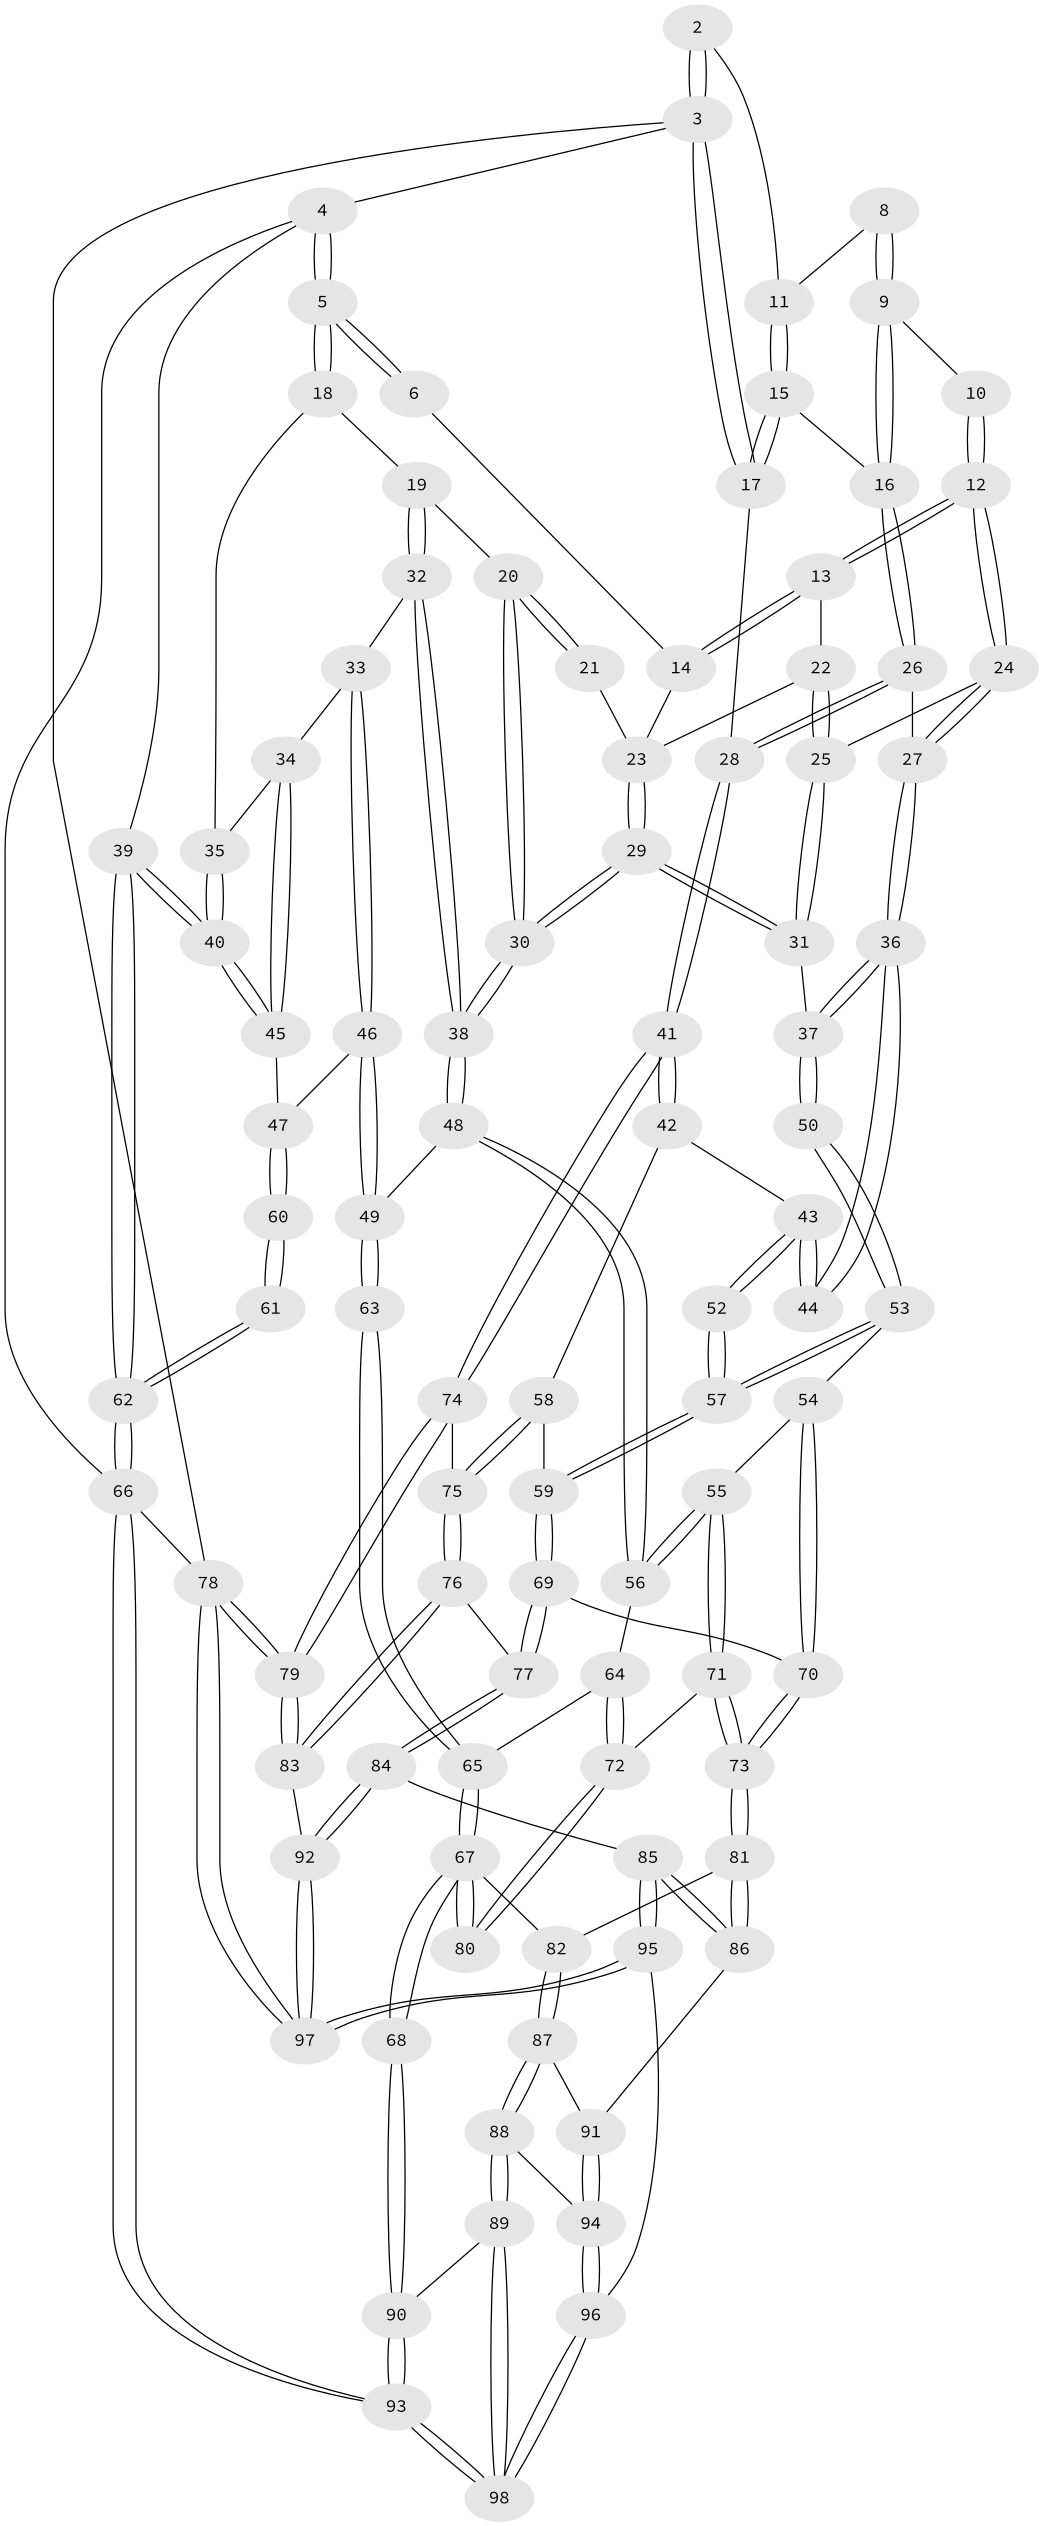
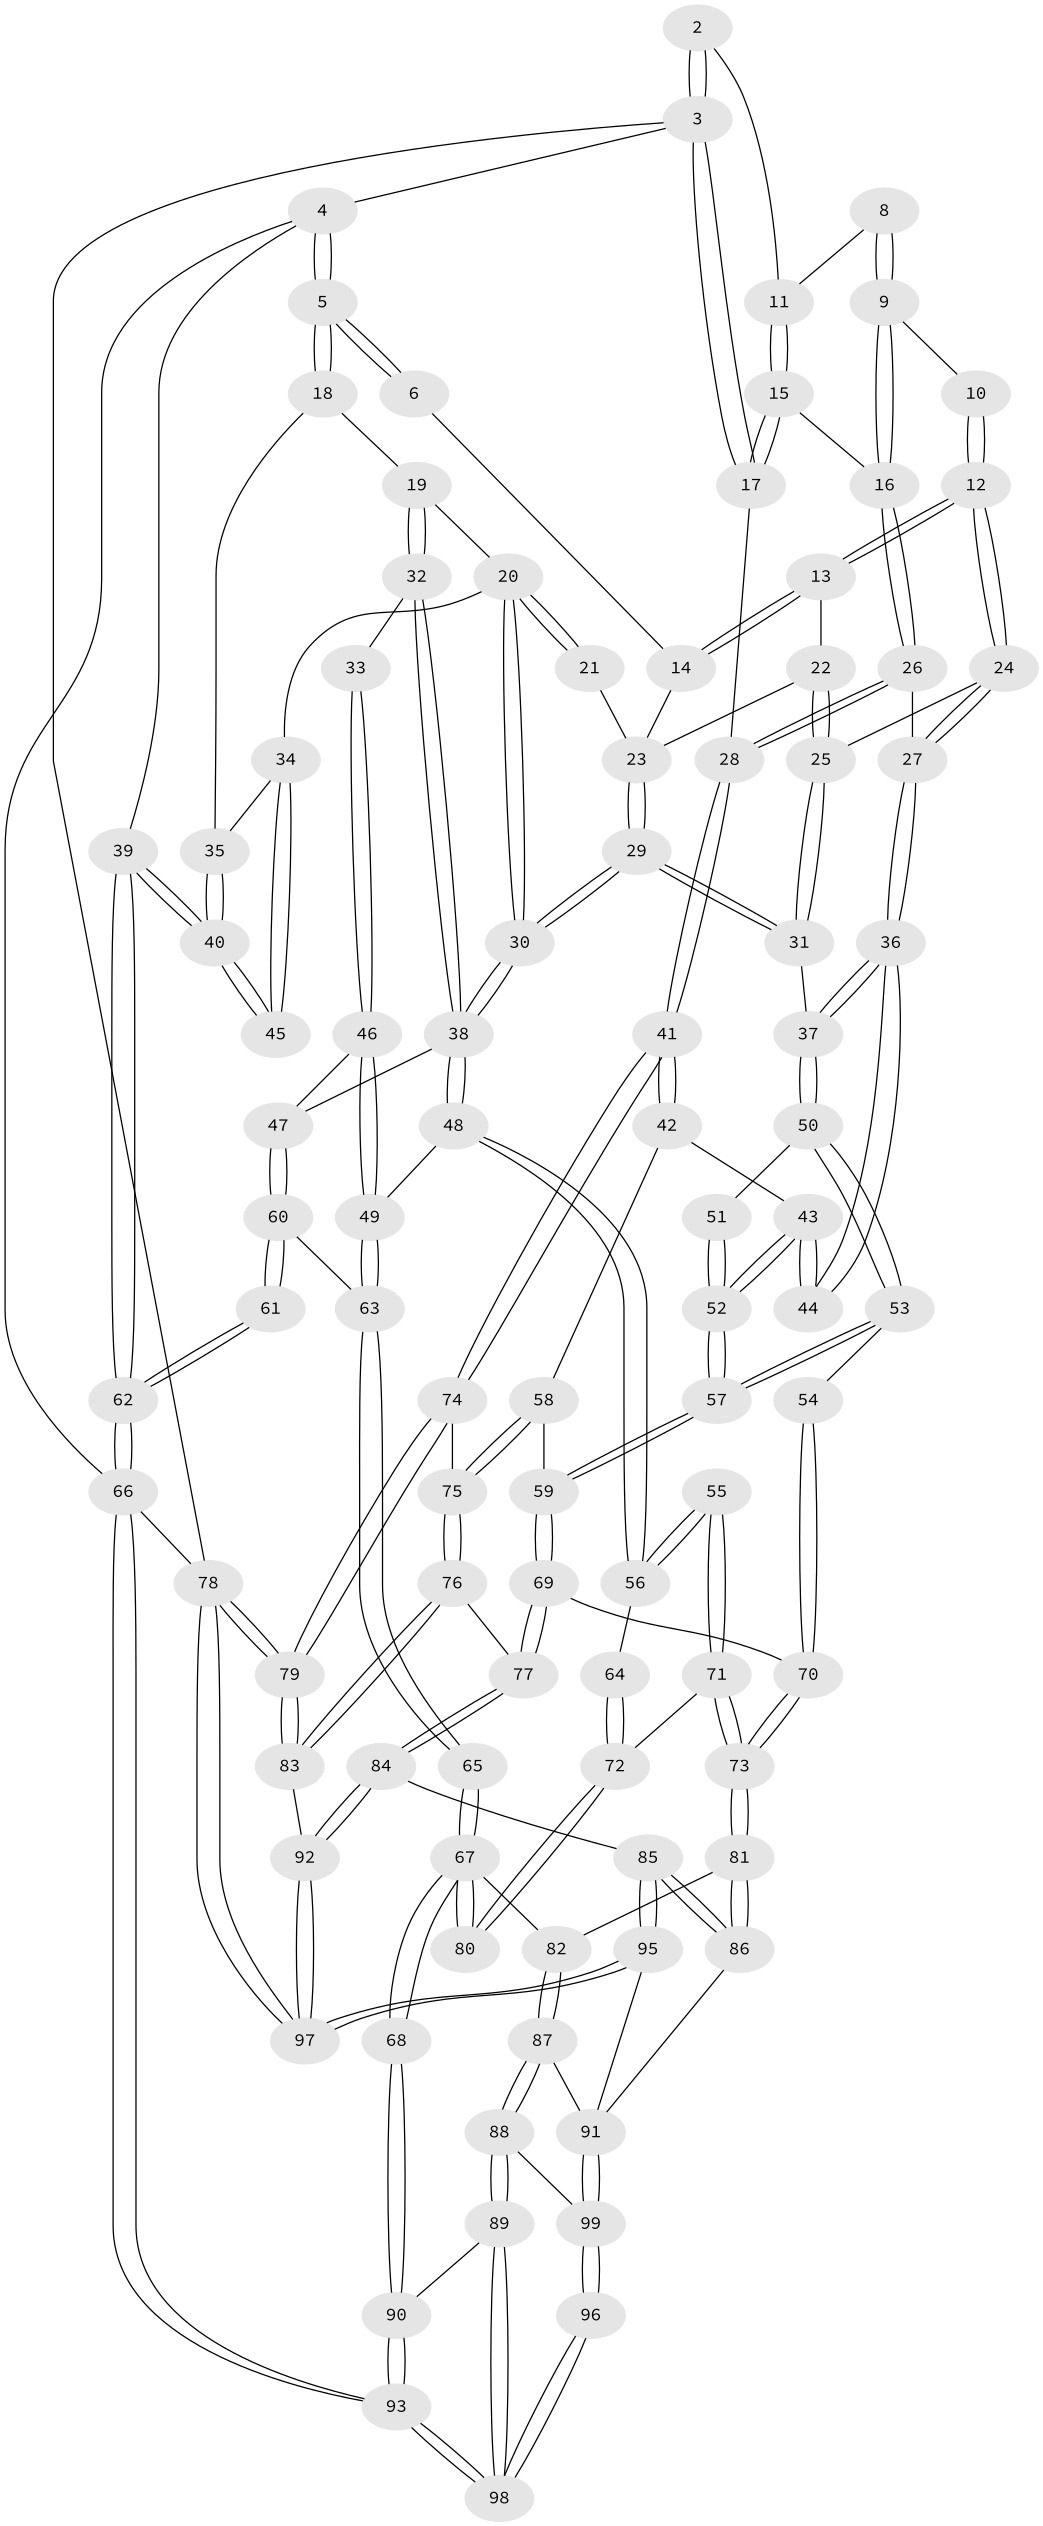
(321, 714) -> (345, 620)
(277, 1080) -> (384, 1072)
none -> (717, 1217)
none -> (324, 1263)
(763, 1446) -> none
(544, 1721) -> none
(656, 2139) -> (620, 2041)
(591, 2224) -> (591, 2224)
